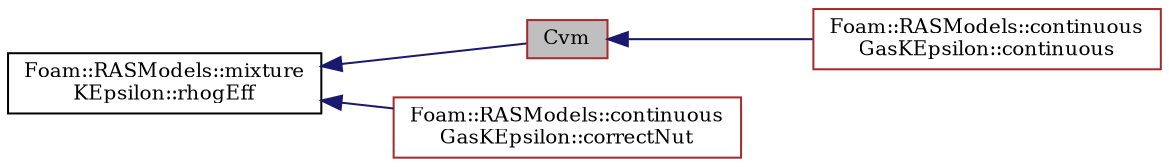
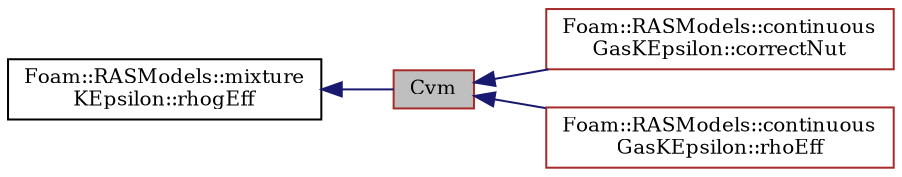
(987, 39) -> (720, 138)
(368, 106) -> (521, 74)
